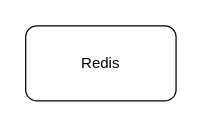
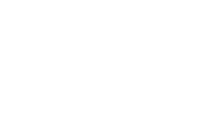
(101, 63) -> none
